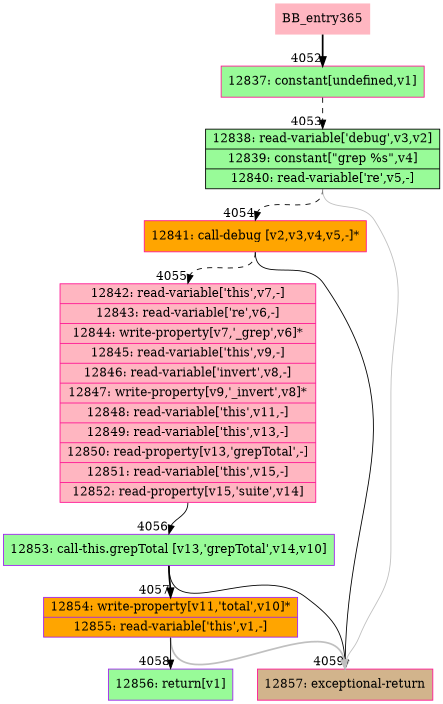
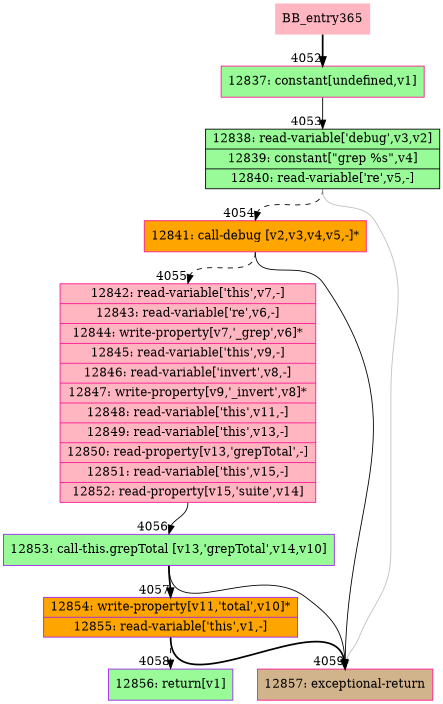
(323, 109) -> (323, 109)
(171, 654) -> (171, 654)
(254, 654) -> (254, 654)
